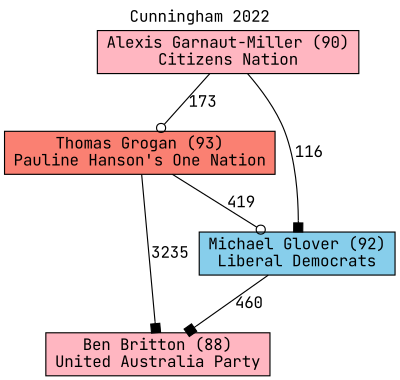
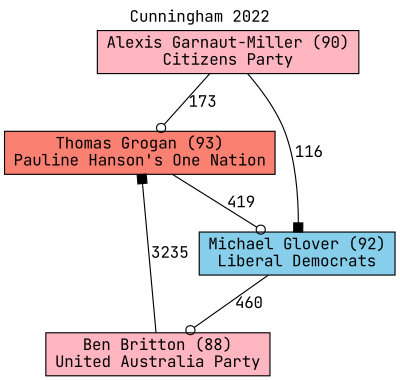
(228, 52) -> (228, 52)
(148, 248) -> (149, 259)
(232, 301) -> (231, 301)
